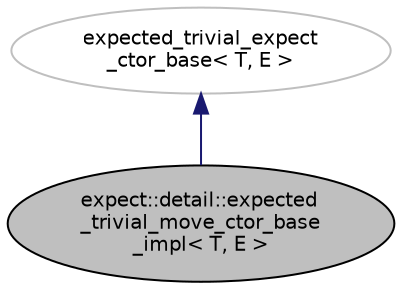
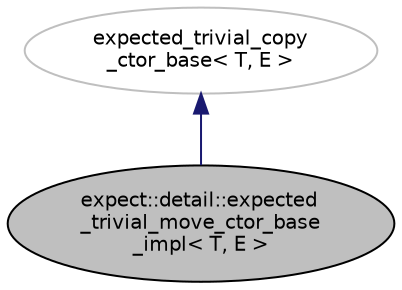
(201, 51) -> (201, 51)
